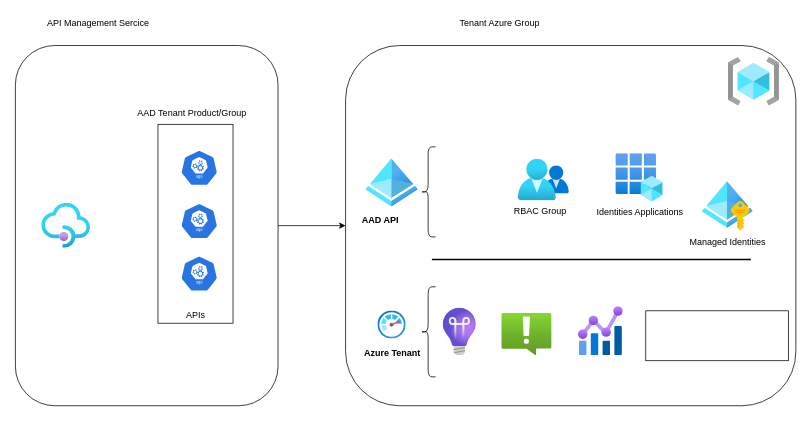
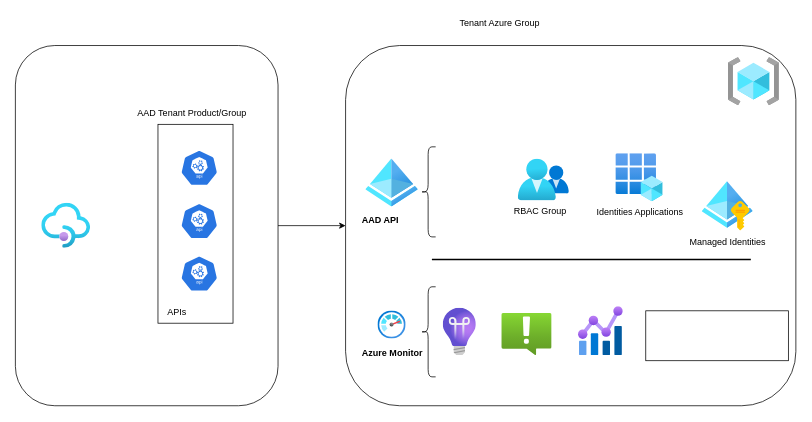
(98, 23) -> none
(195, 315) -> (177, 312)
(392, 353) -> (392, 353)
